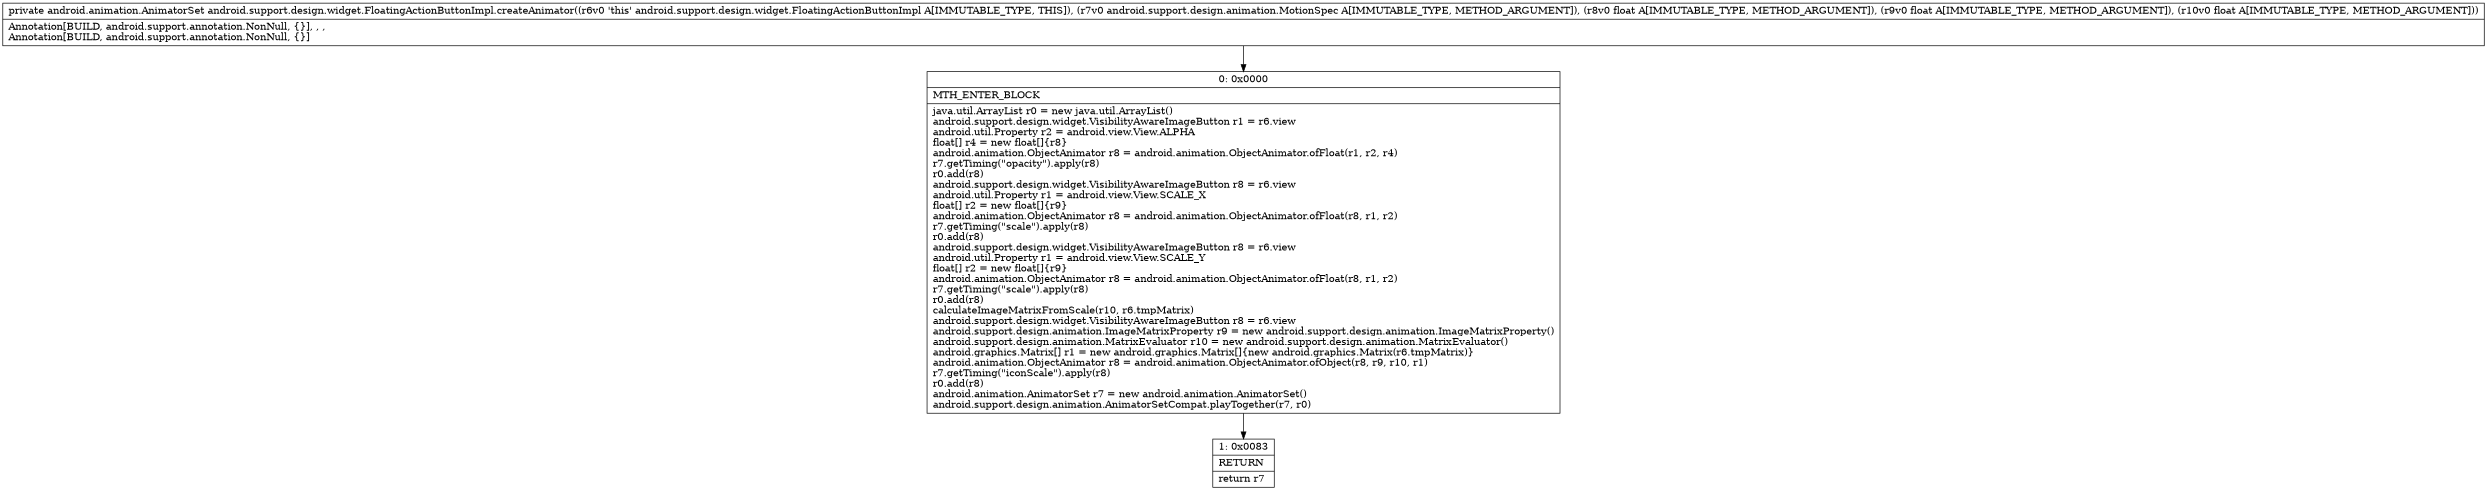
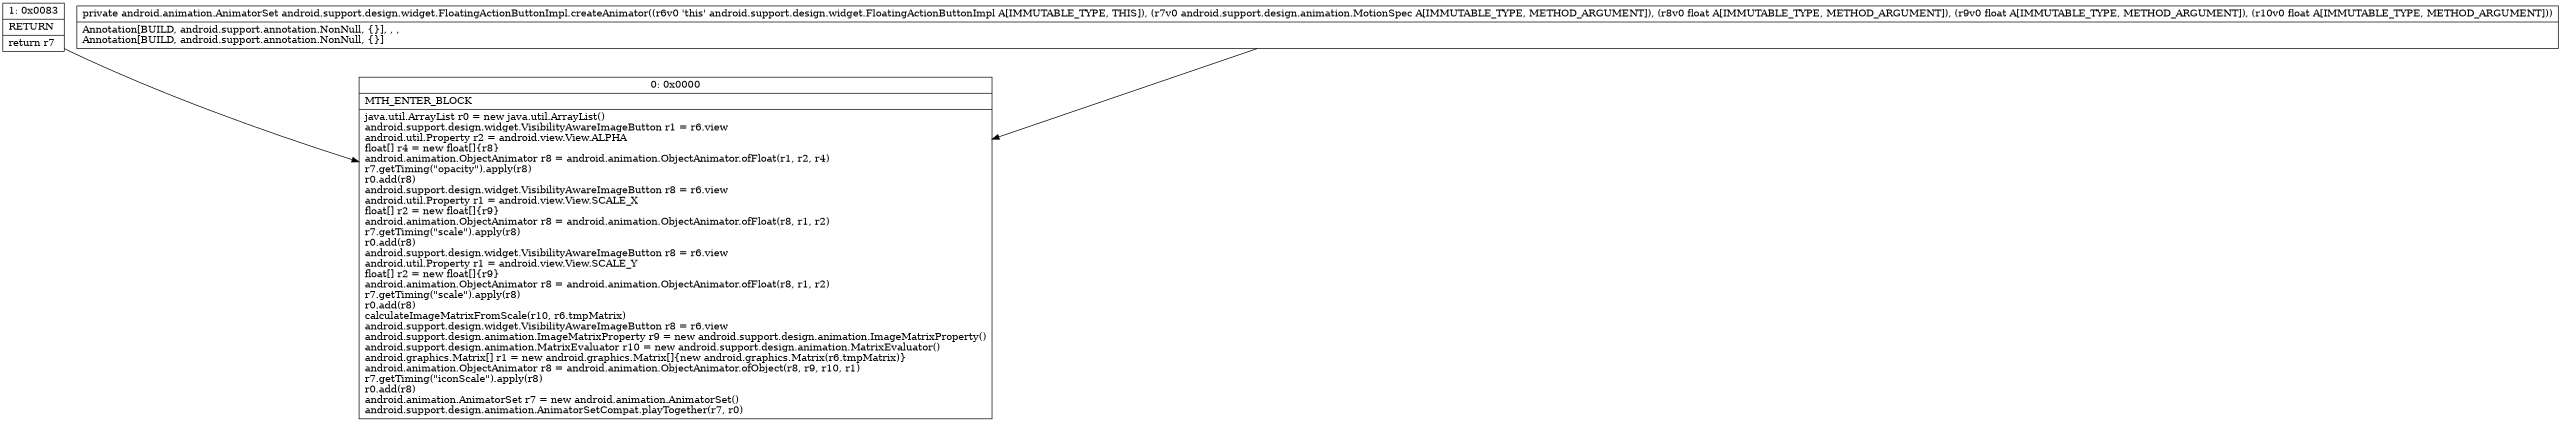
(1244, 423) -> (206, 109)
